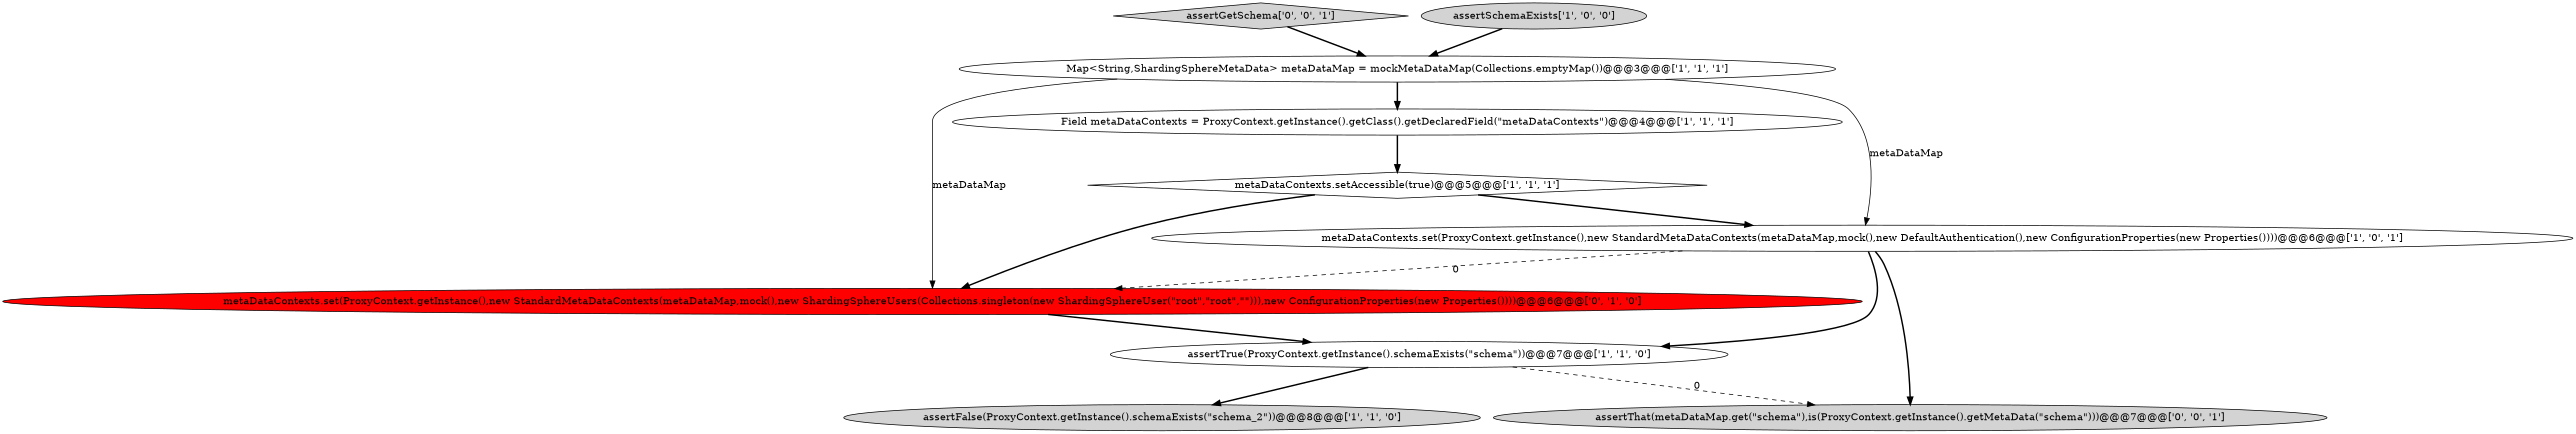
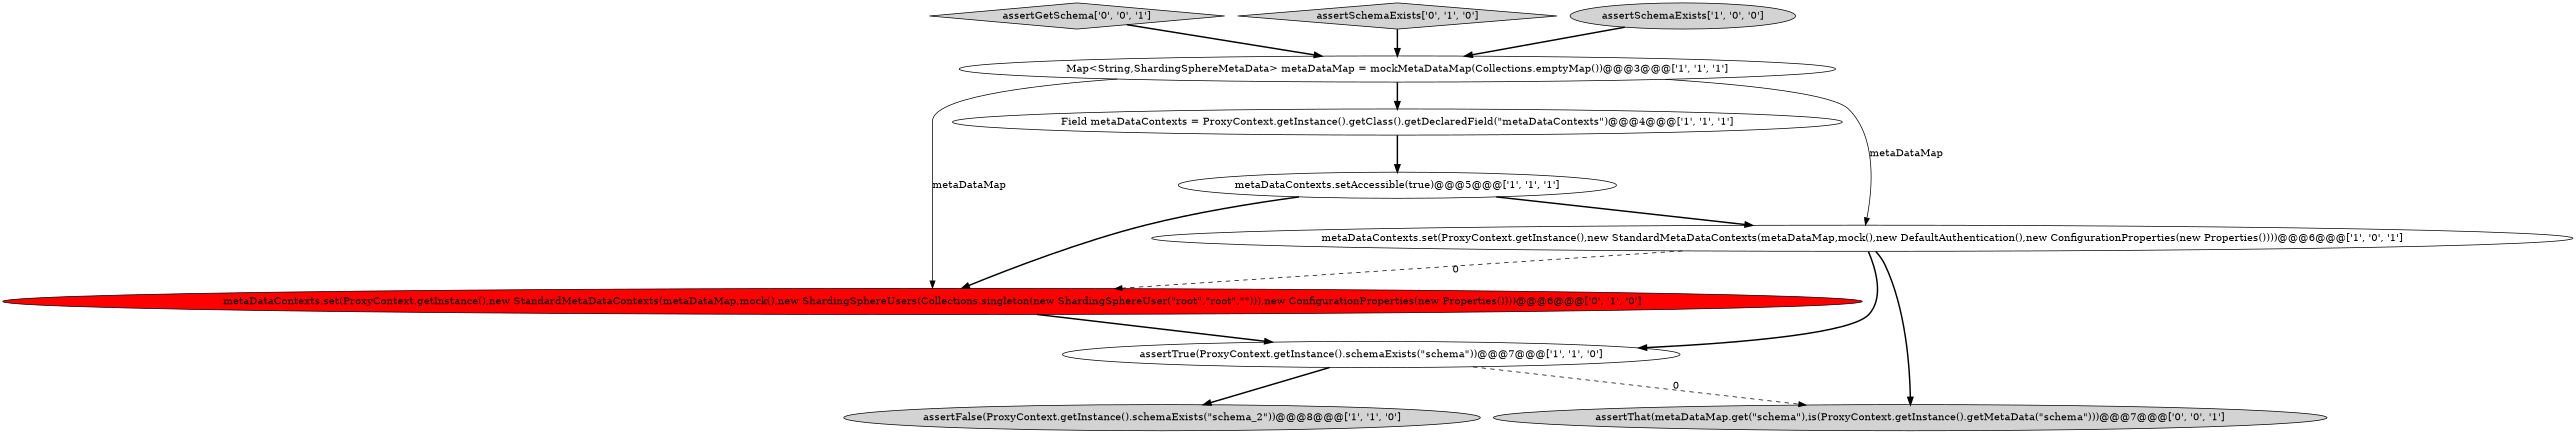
none -> (1397, 16)
(1397, 185) -> (1397, 185)
